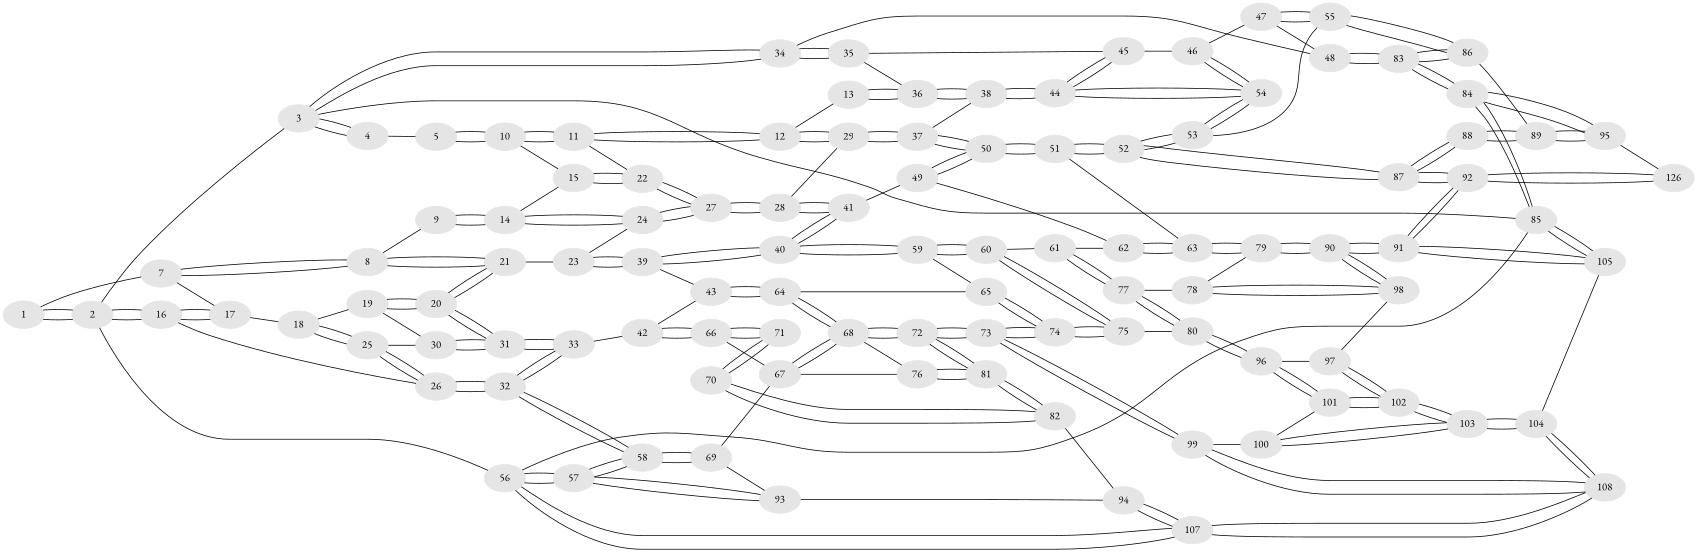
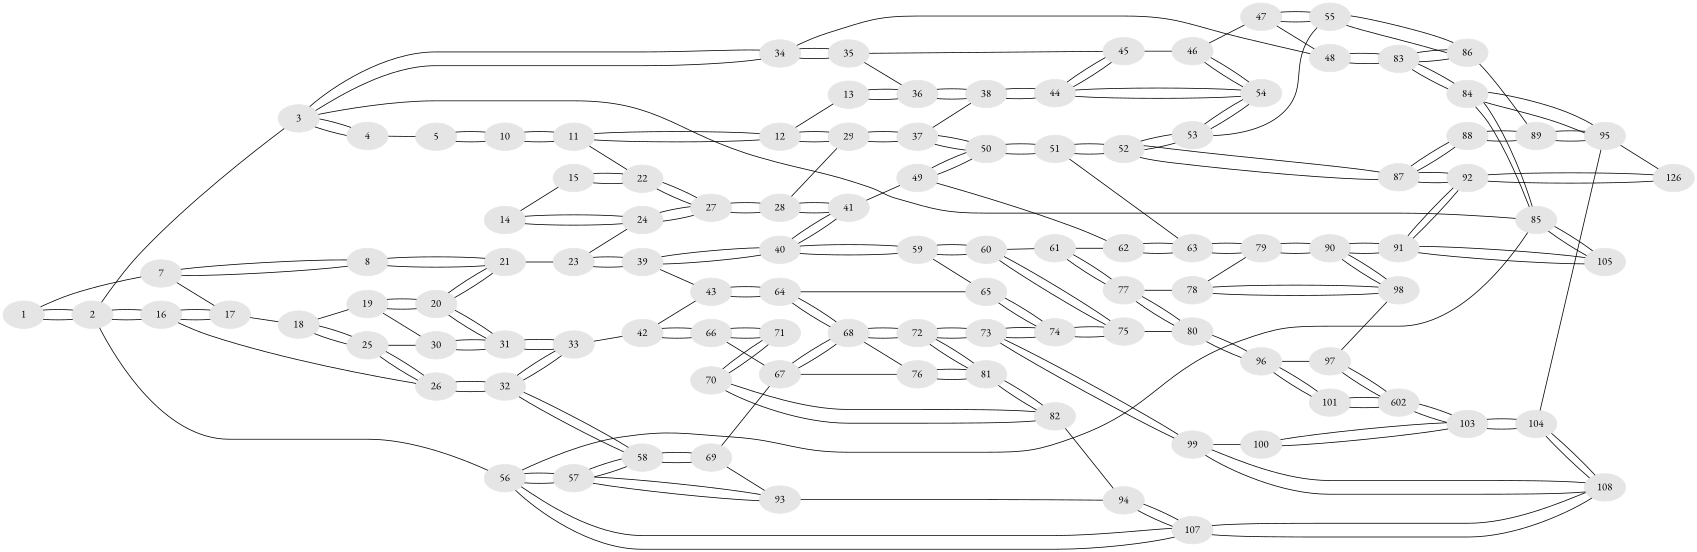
(539, 157) -> none
(436, 220) -> none
(1571, 343) -> (1571, 280)
(1399, 403) -> (1399, 403)
(1296, 423) -> none
